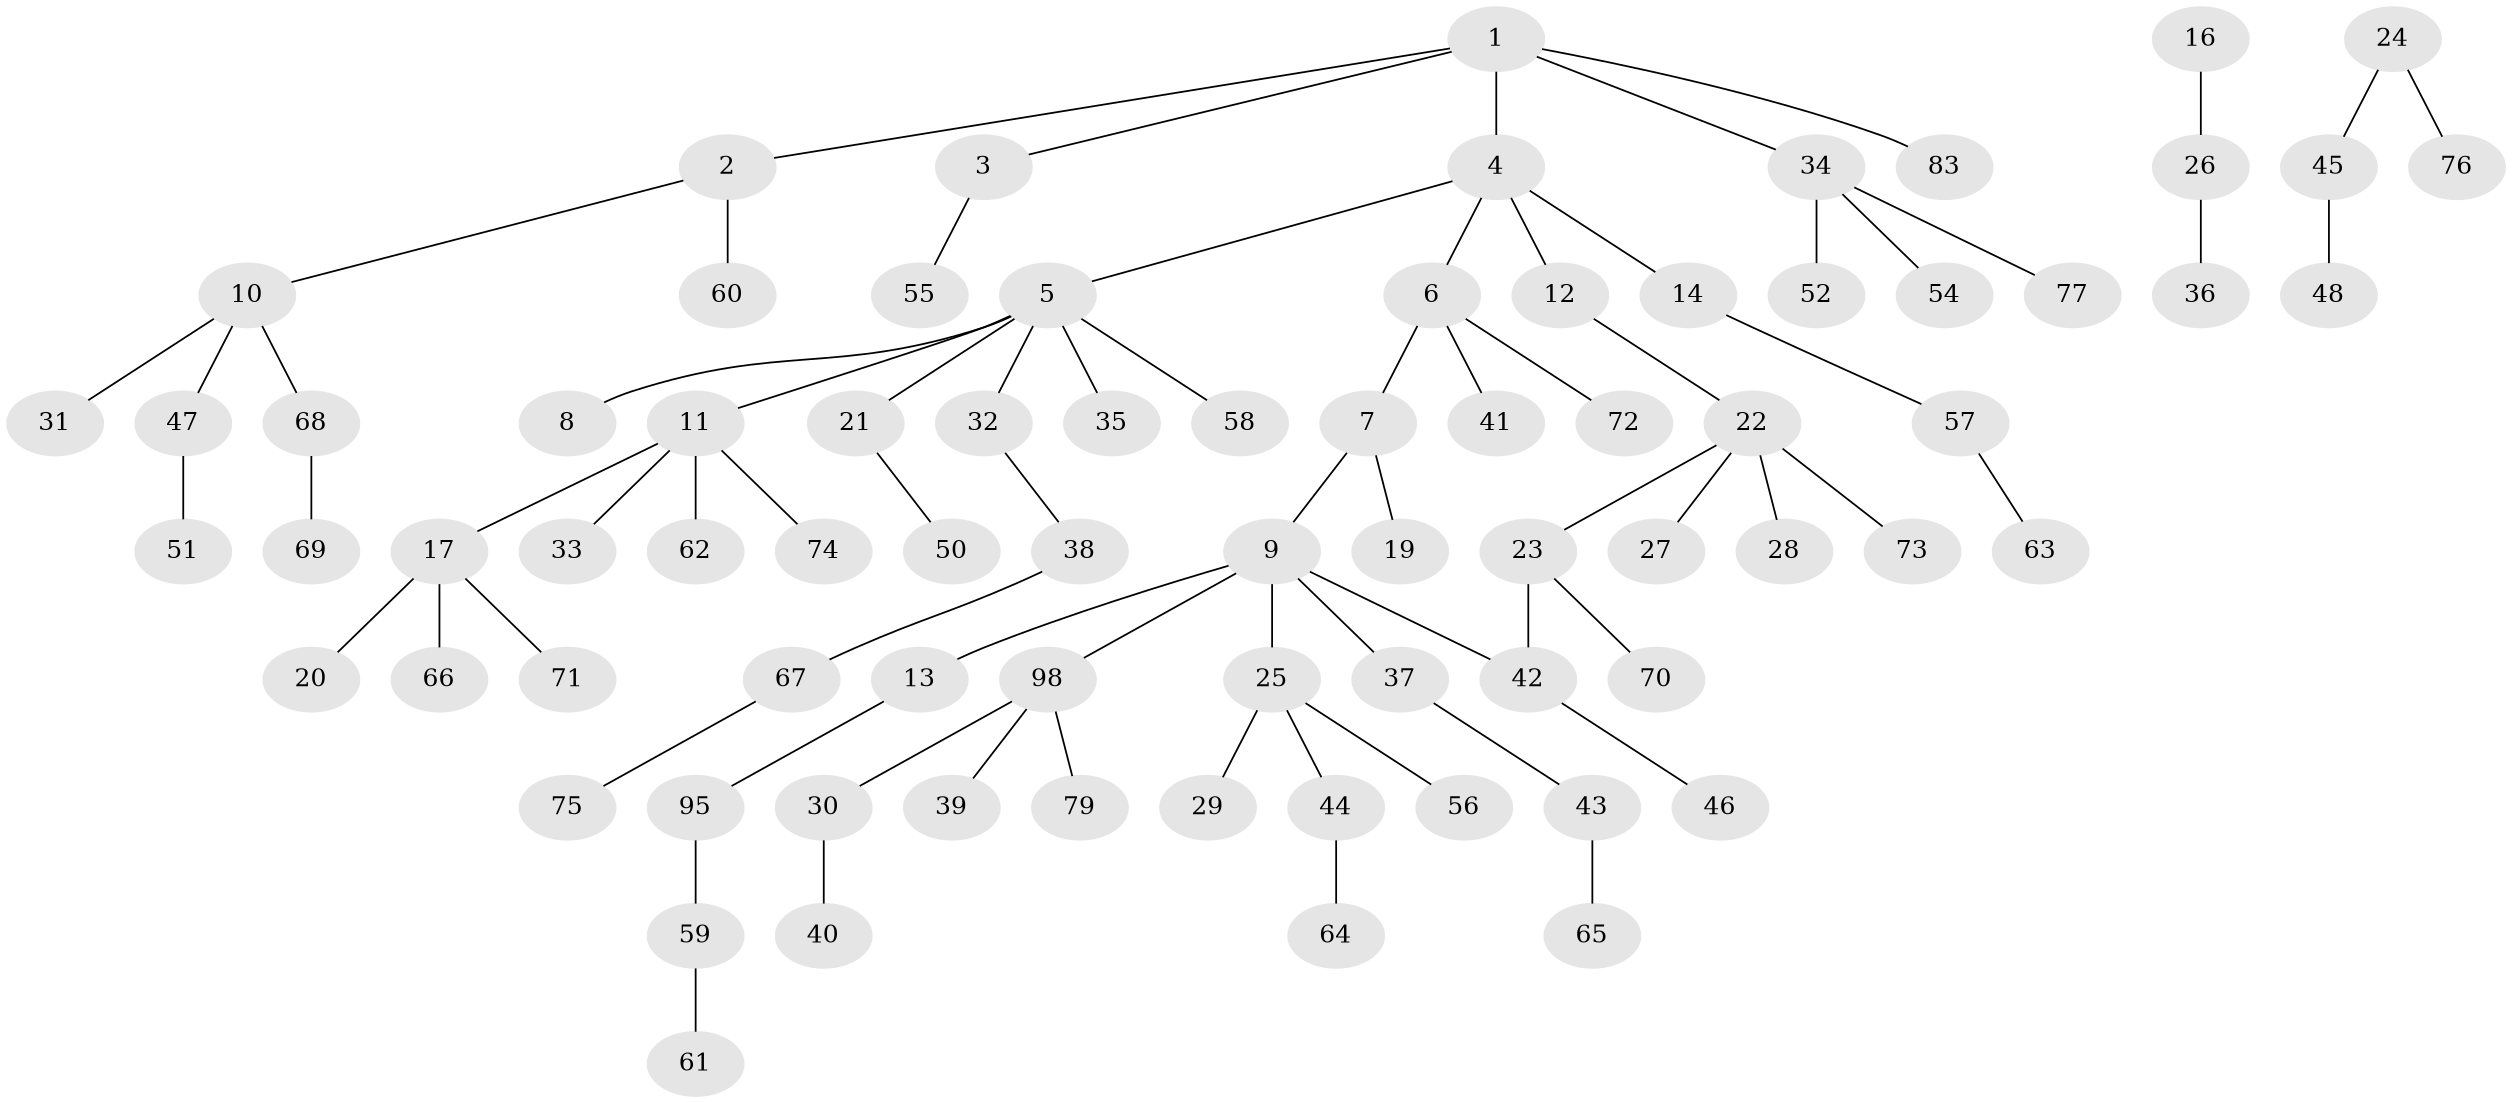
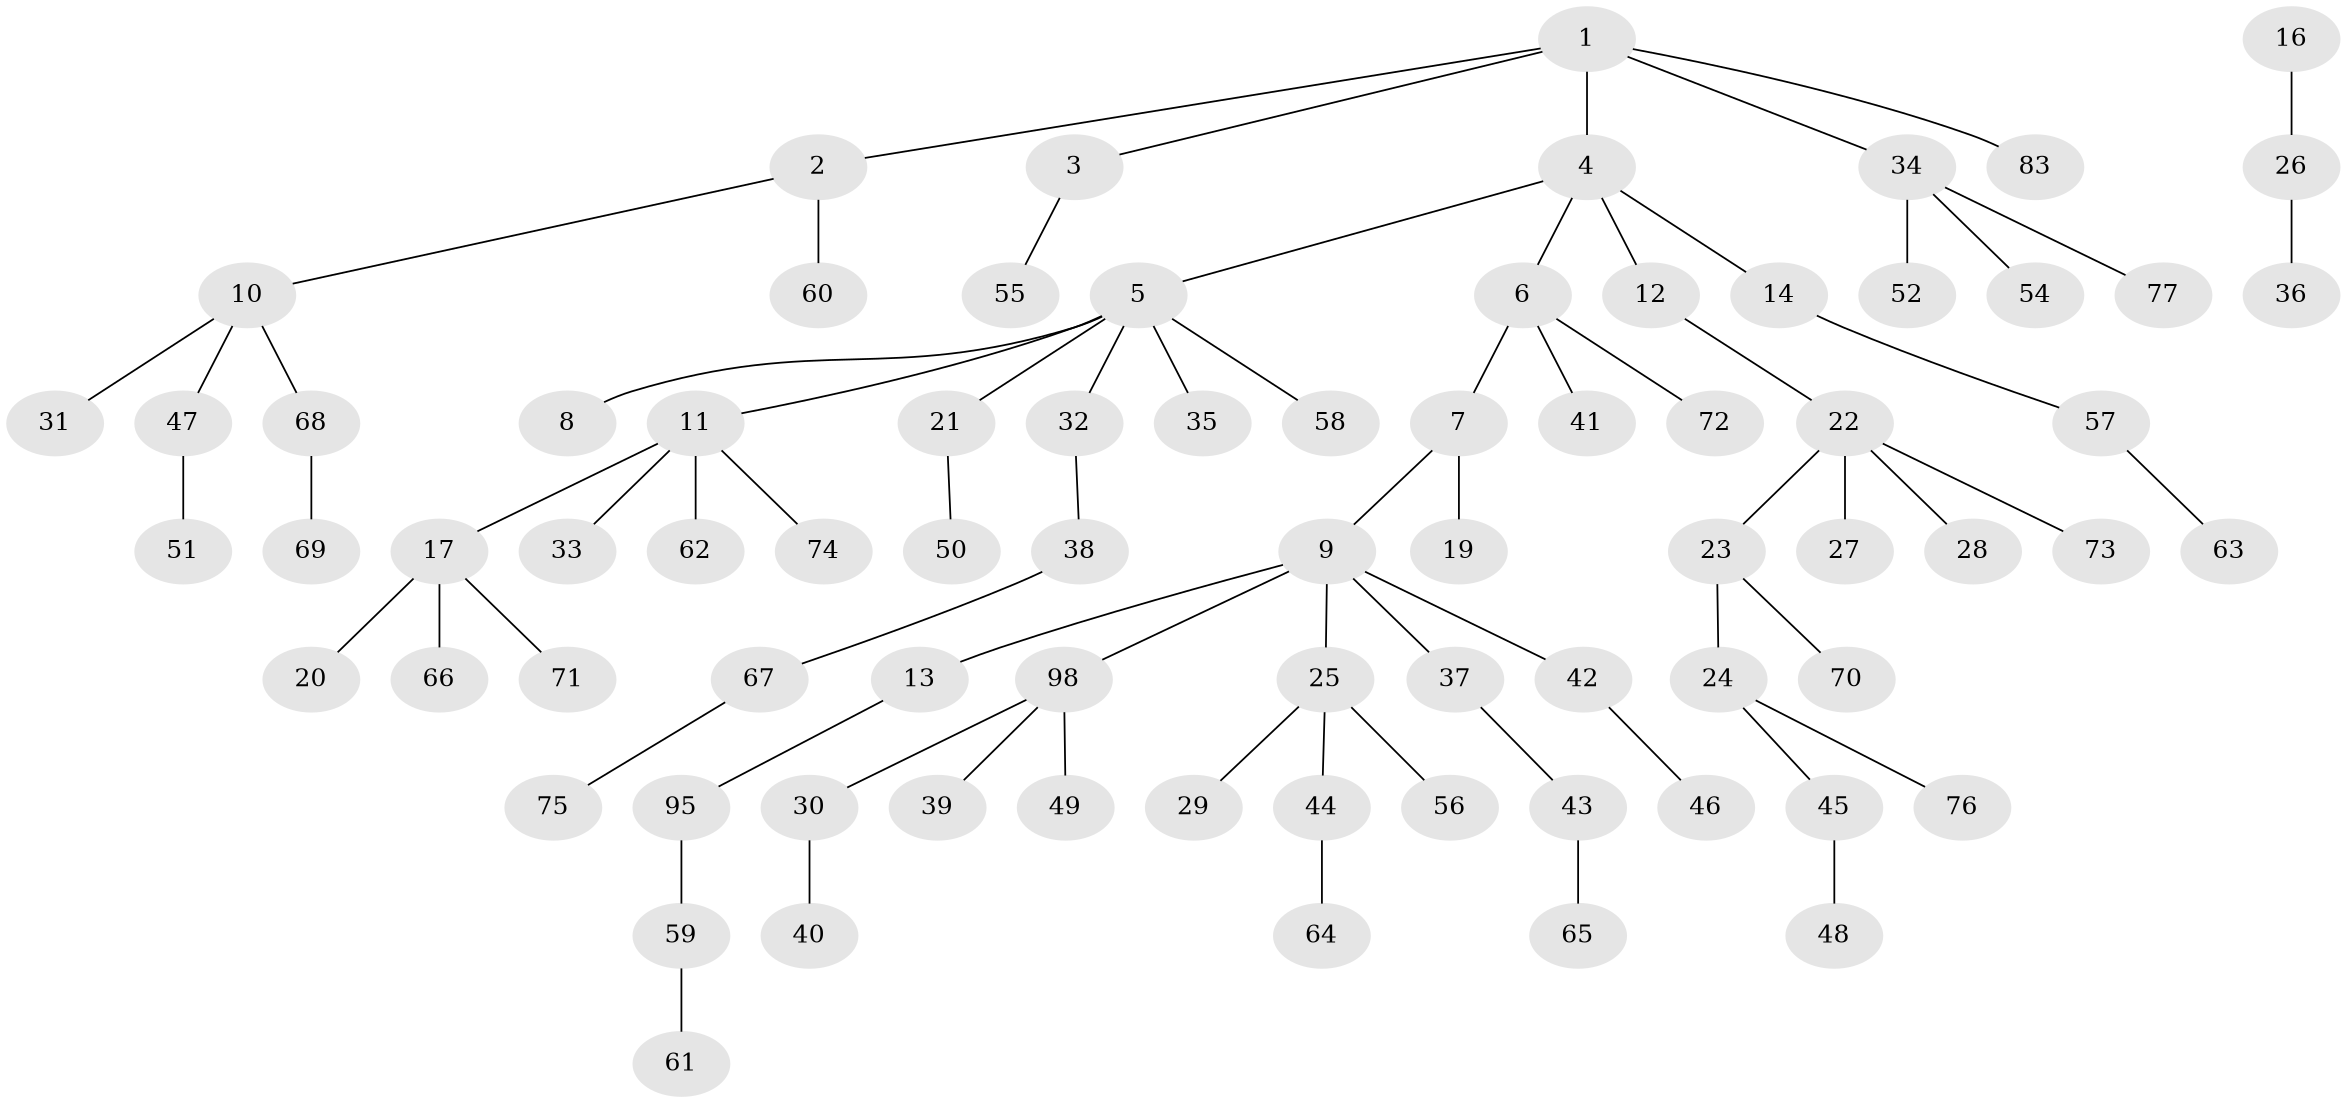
(1528, 616) -> (1718, 616)
(1080, 808) -> (1066, 808)
